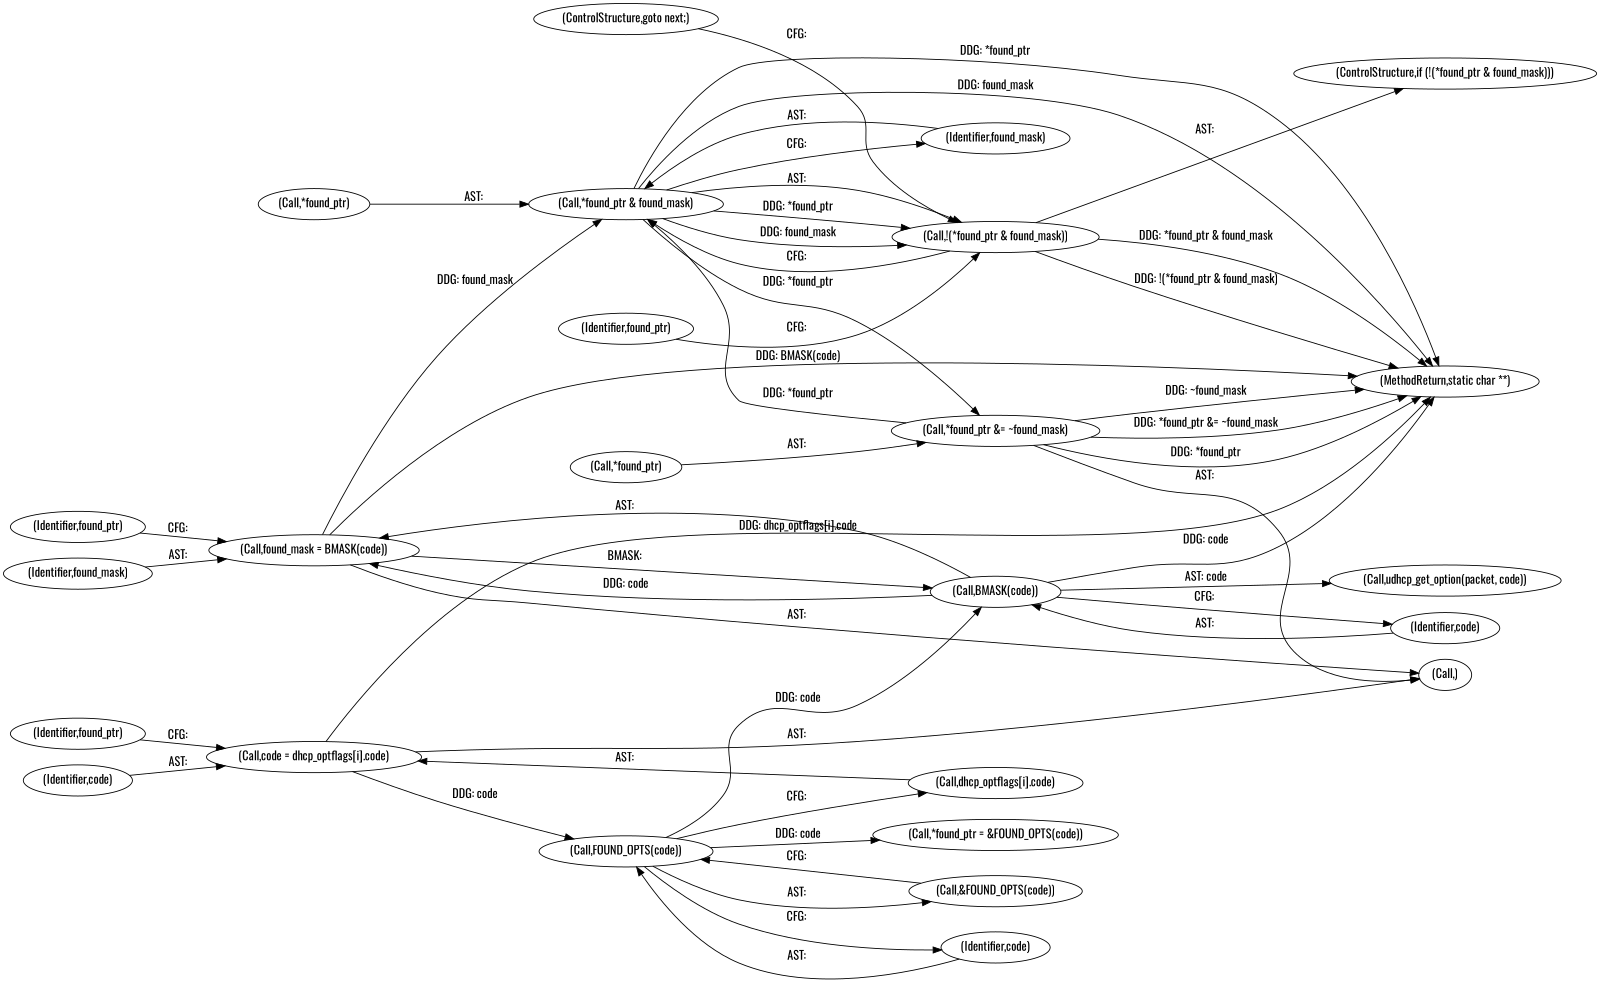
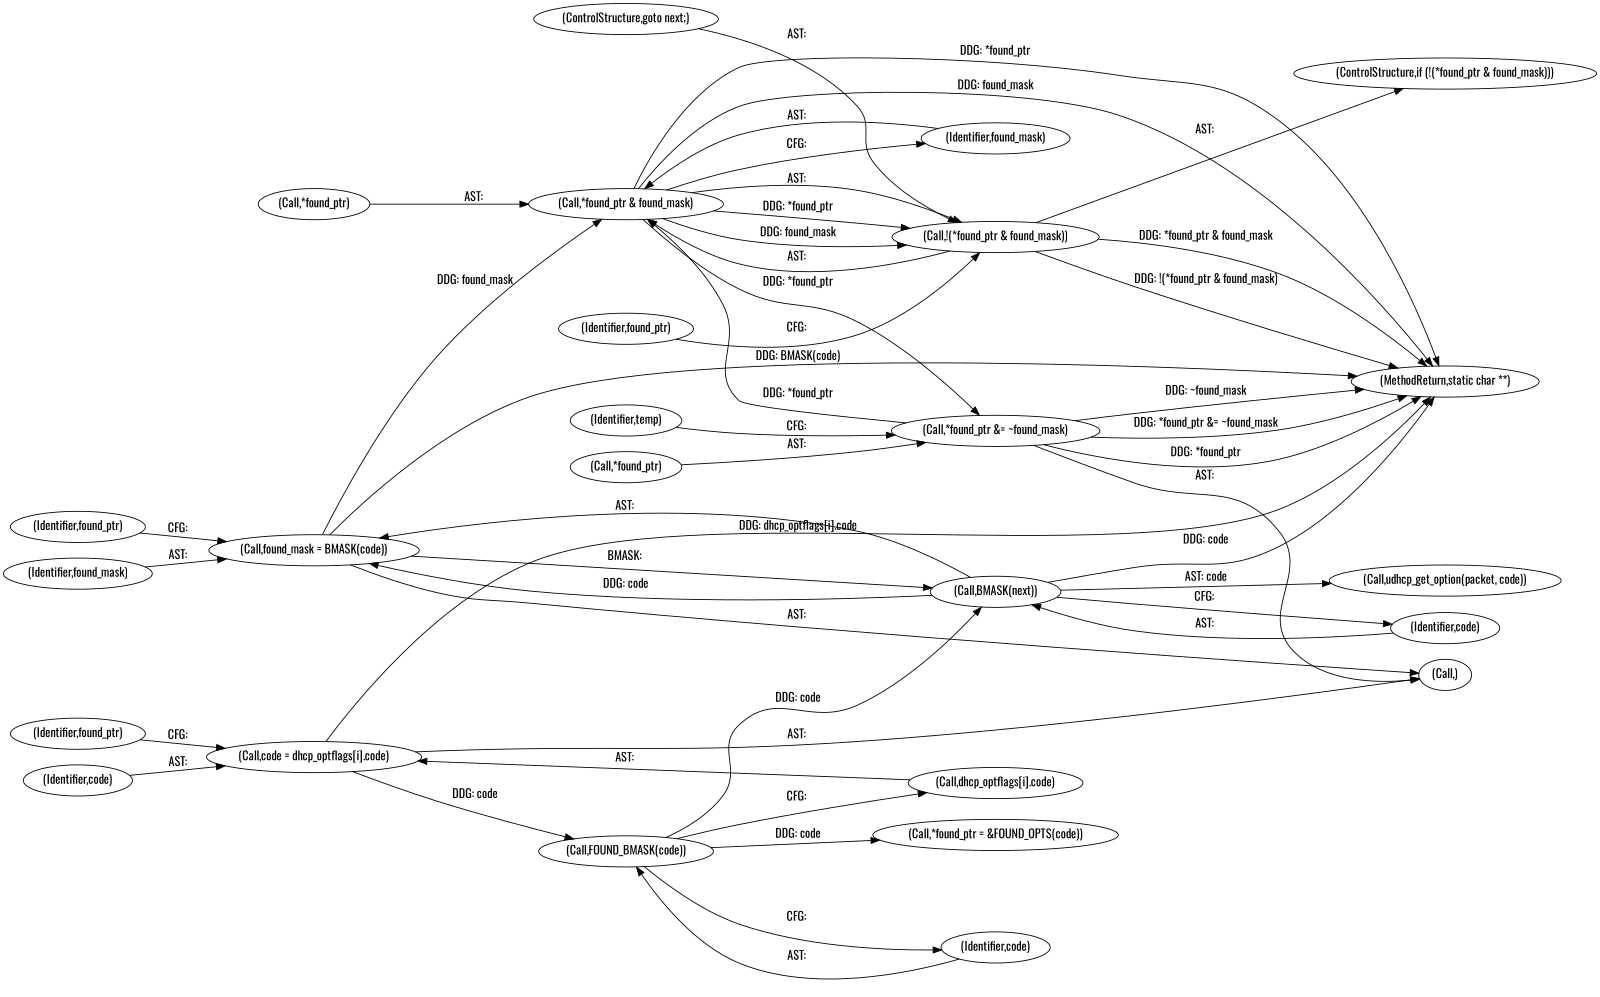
(798, 35) -> (798, 35)
(798, 257) -> (798, 257)
none -> (626, 420)
(996, 592) -> (996, 592)
(626, 851) -> (626, 851)
(996, 891) -> none
